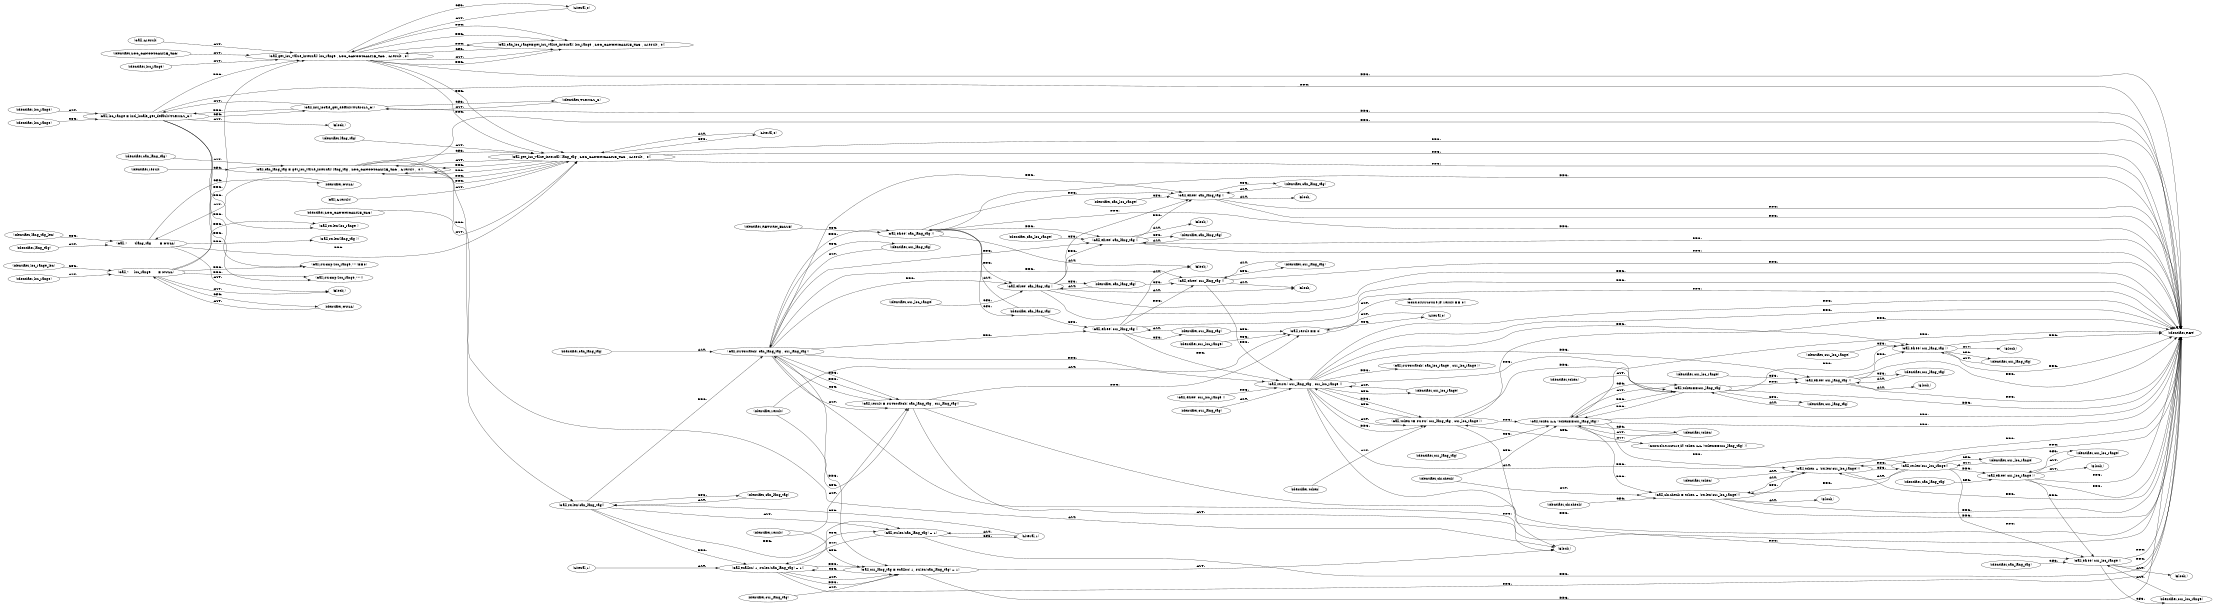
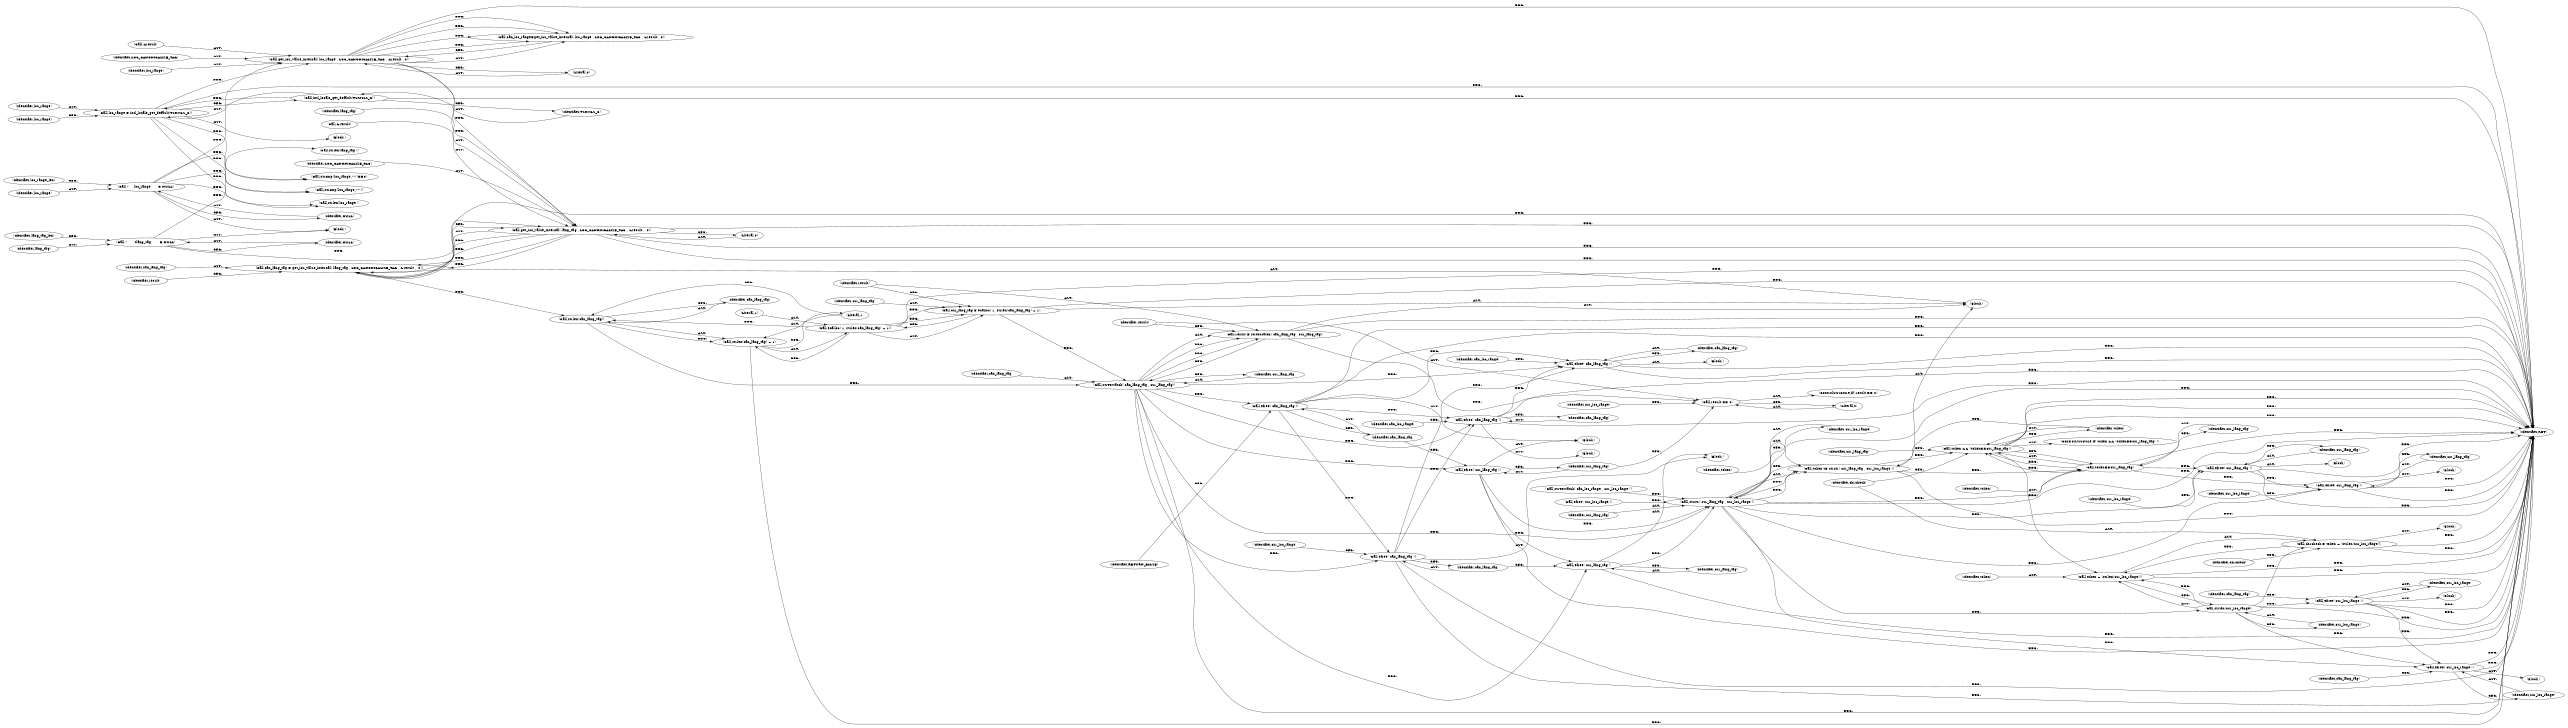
(1360, 374) -> (1653, 496)
(1614, 462) -> none
(827, 473) -> (1062, 347)
(666, 541) -> (712, 324)
